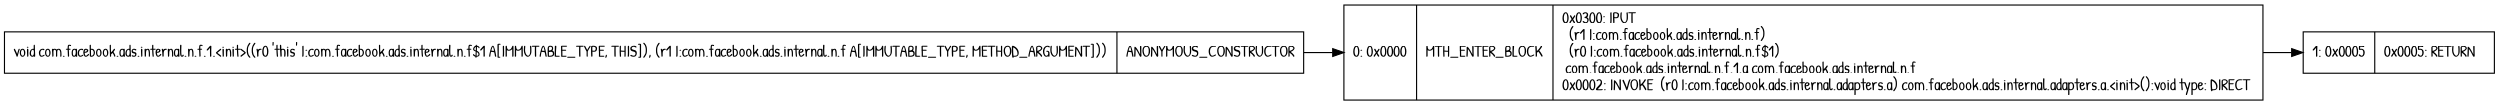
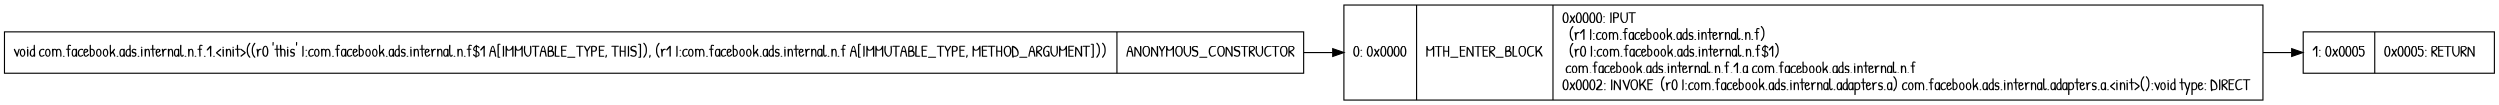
(1603, 18) -> (1603, 18)
